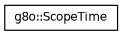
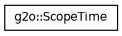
(61, 18) -> (61, 18)
